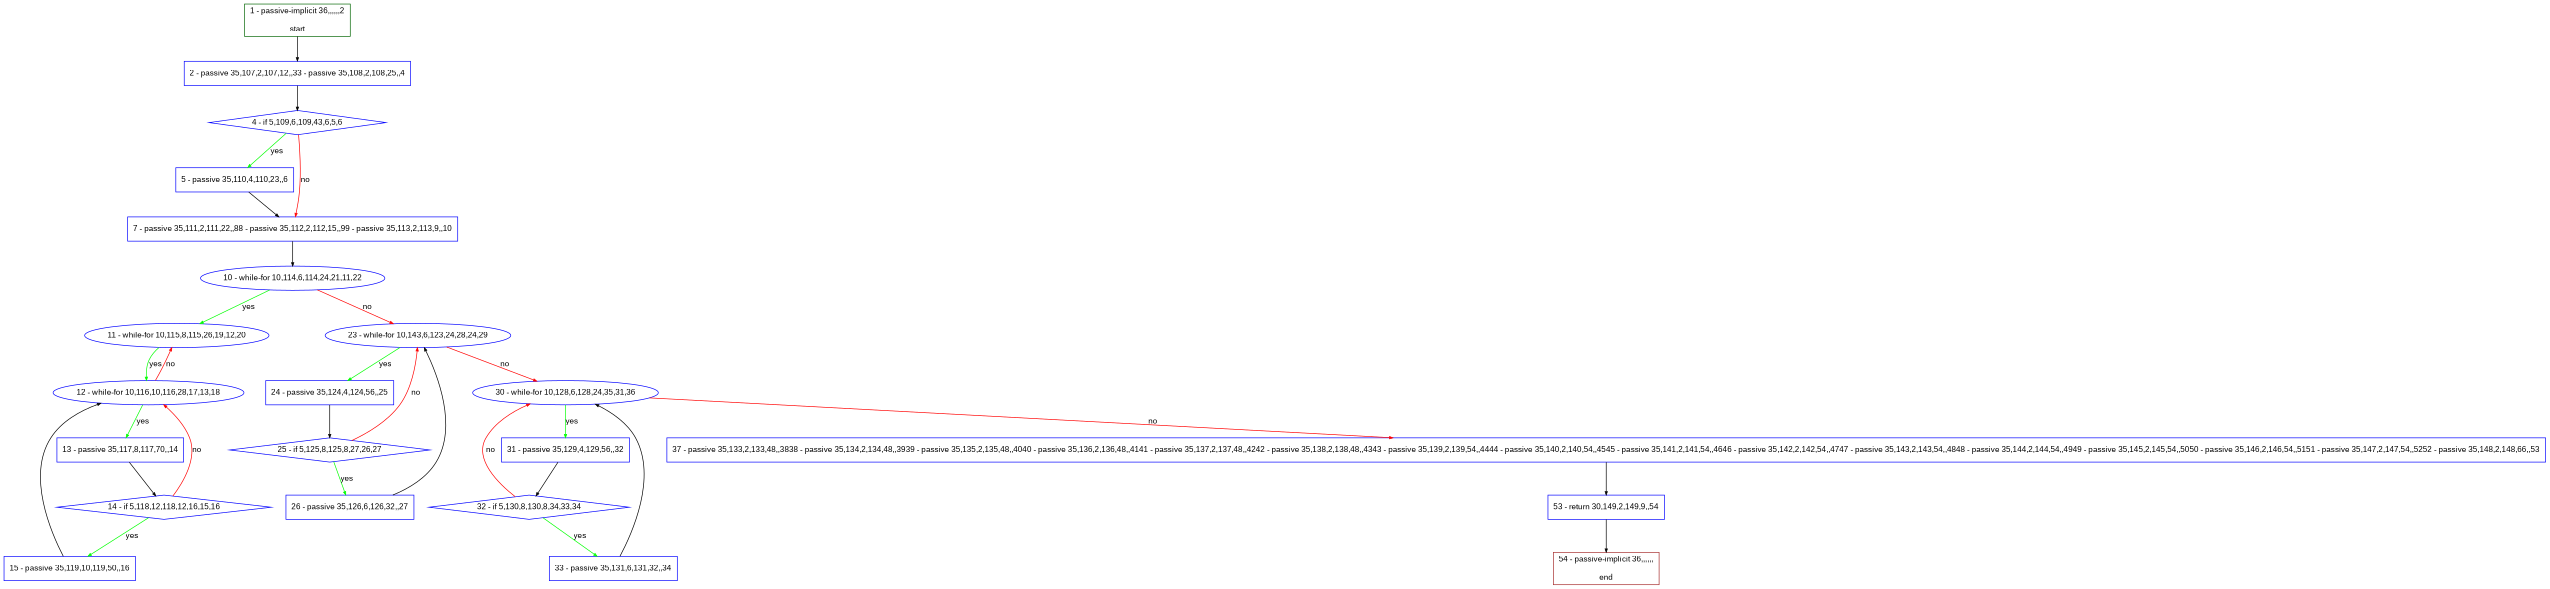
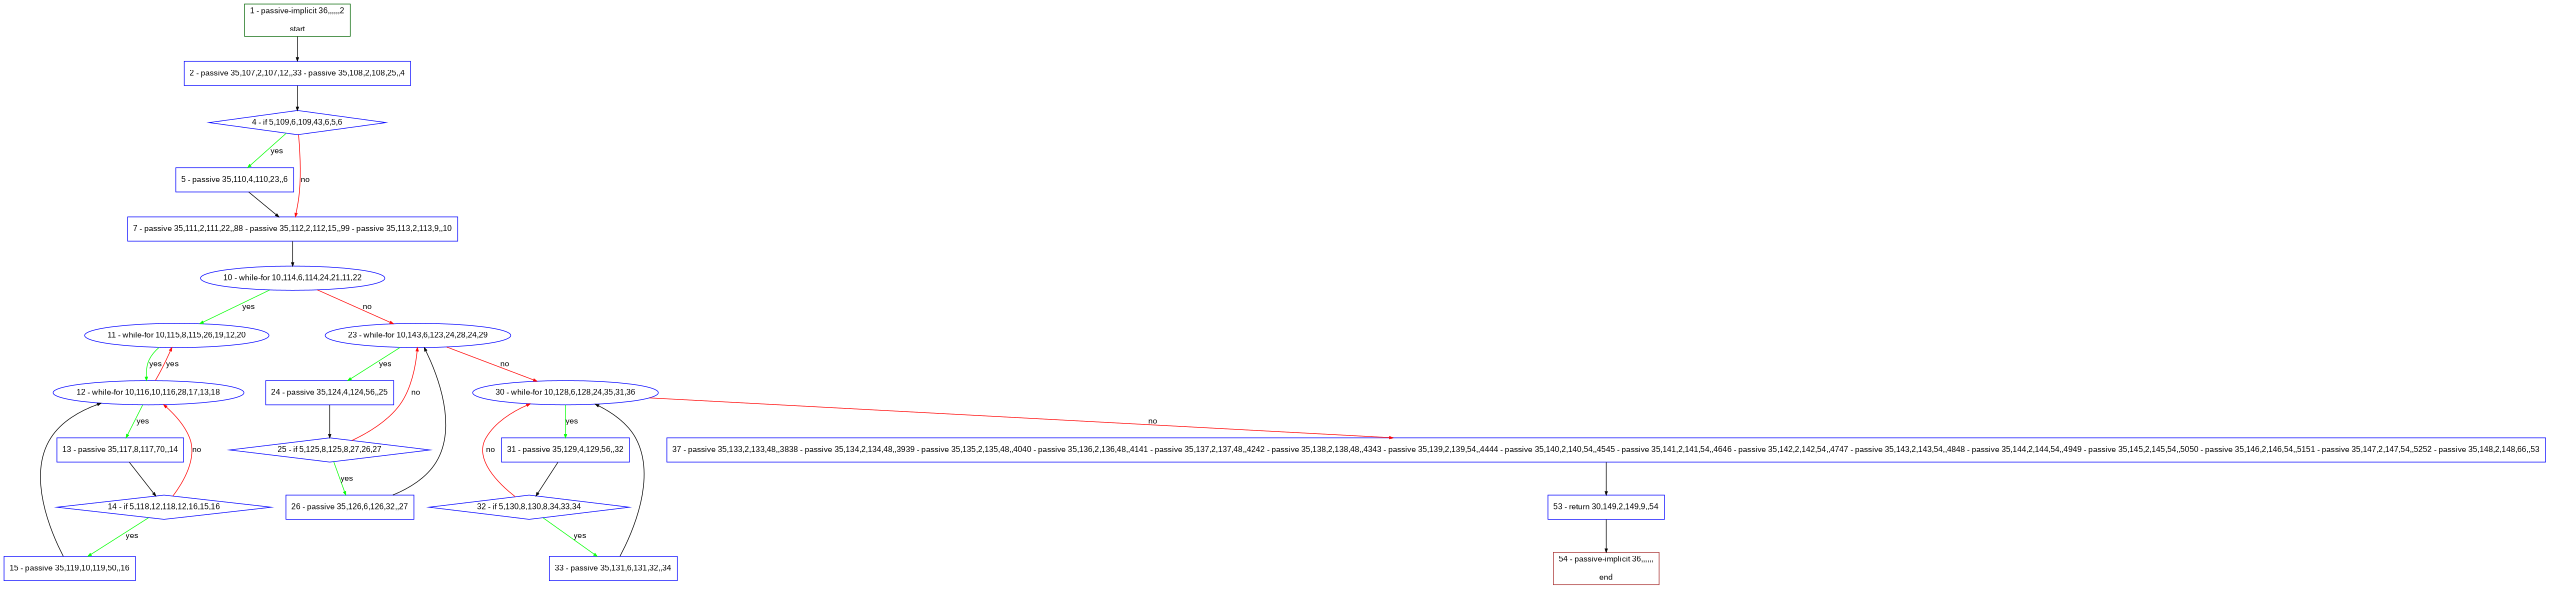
(171, 364) -> (172, 364)
